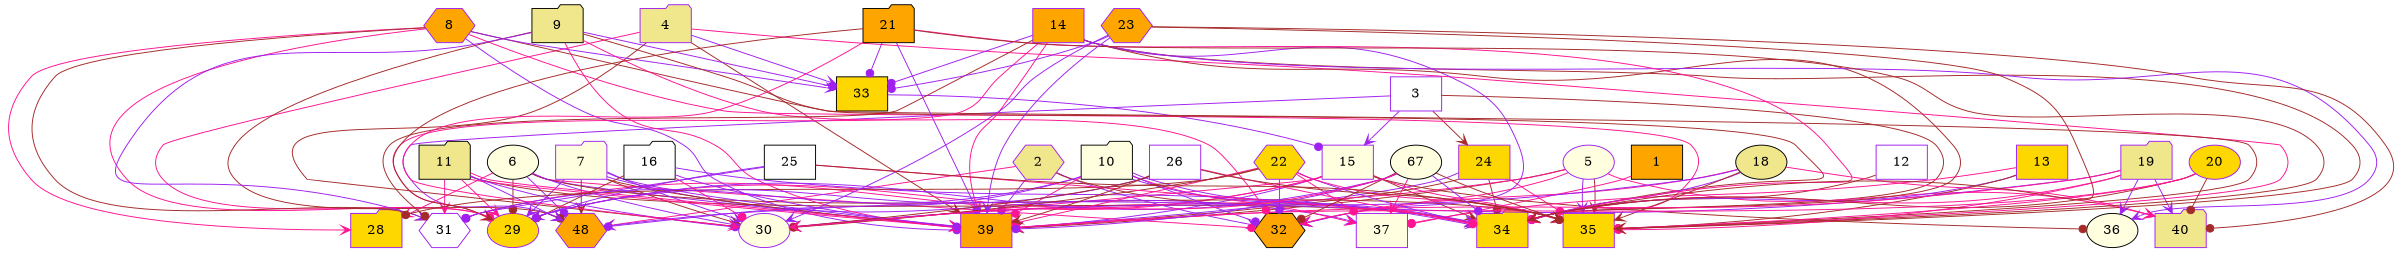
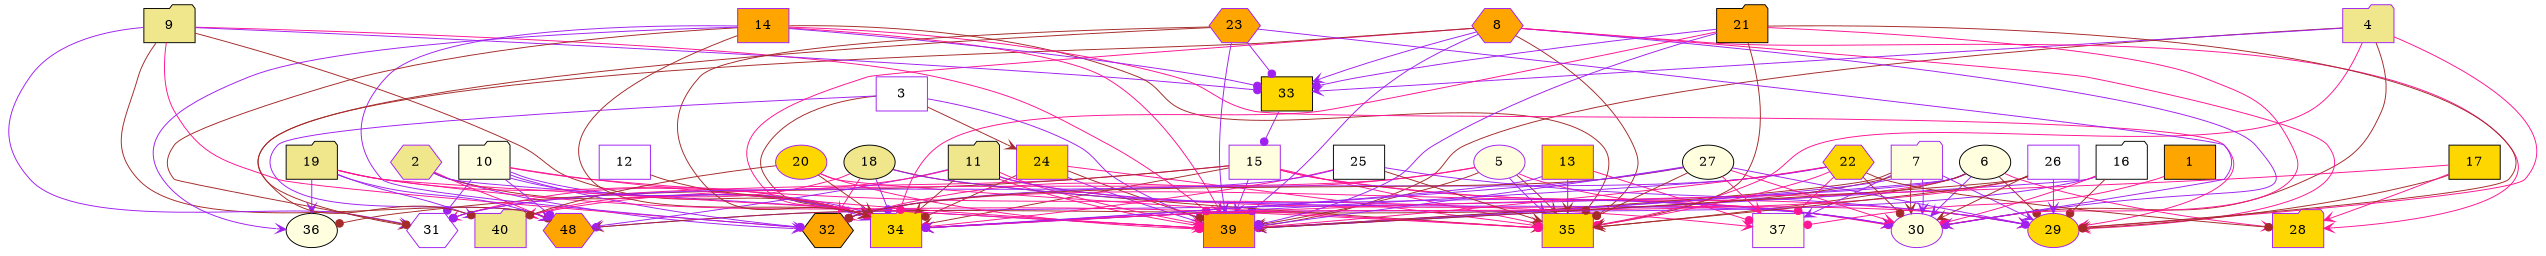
none -> (2077, 93)
(1384, 126) -> (1069, 141)
(1416, 162) -> (1708, 162)
(2146, 162) -> (312, 162)
none -> (2475, 162)
